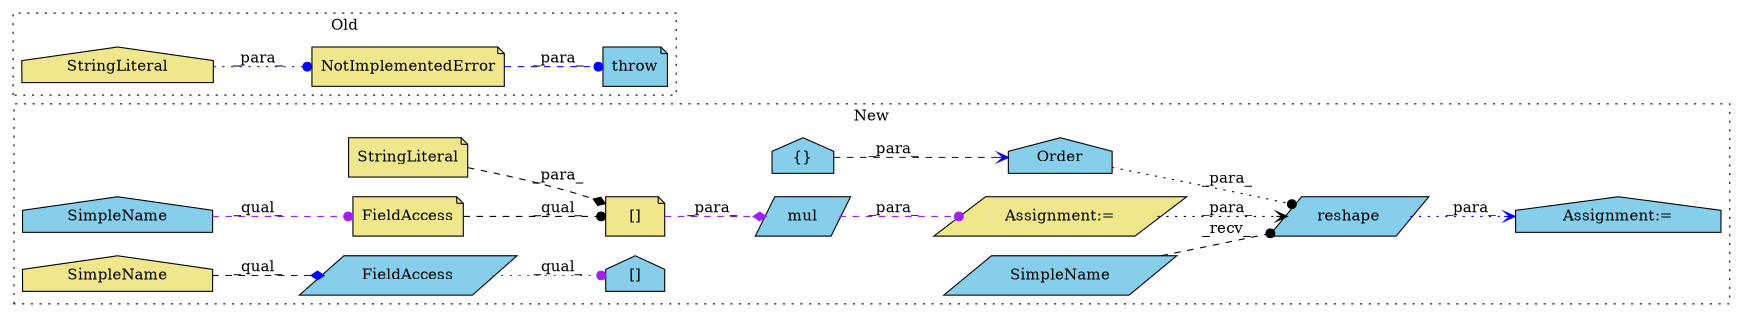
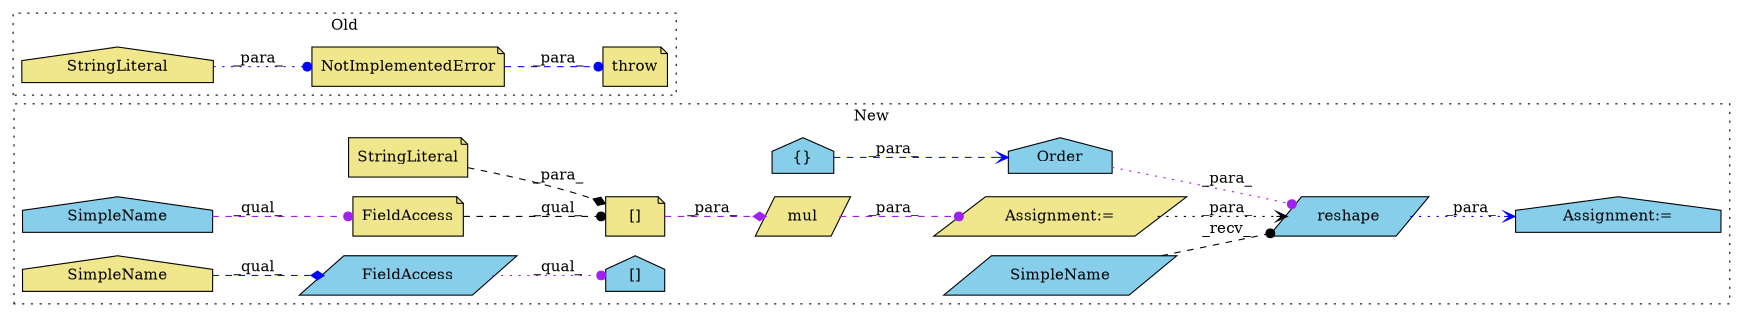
(635, 67) -> (635, 67)
(1200, 185) -> (1200, 185)
(803, 216) -> (803, 216)
